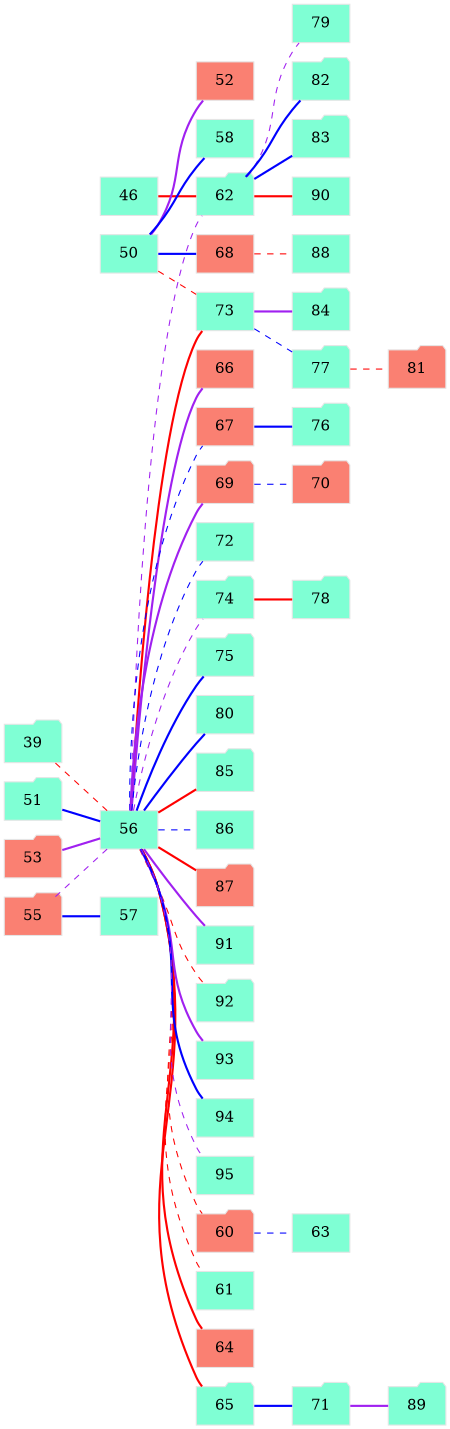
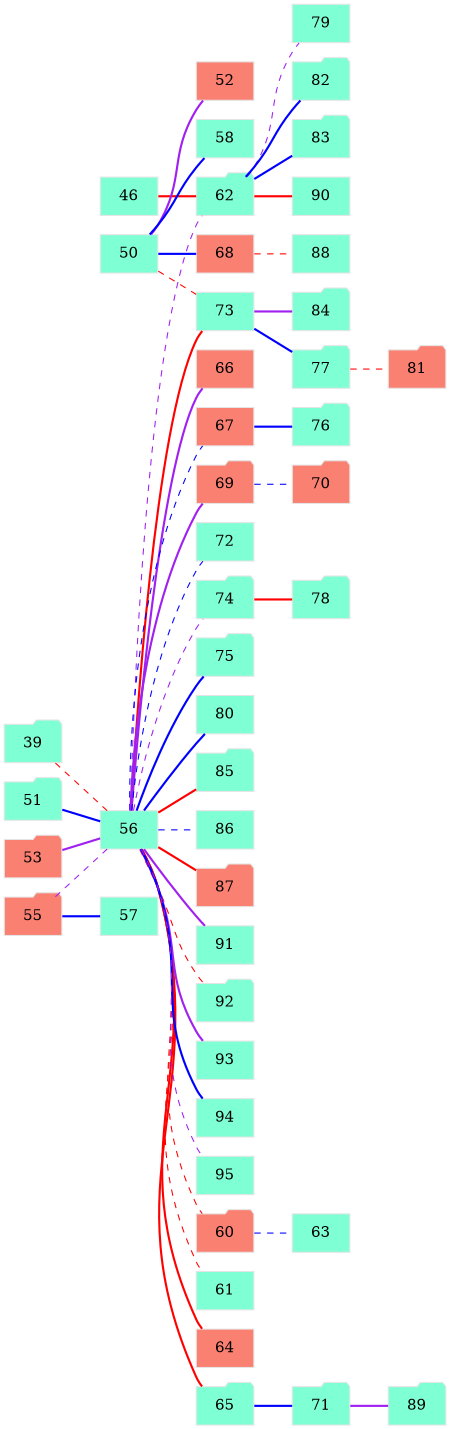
(273, 340) -> (273, 340)
